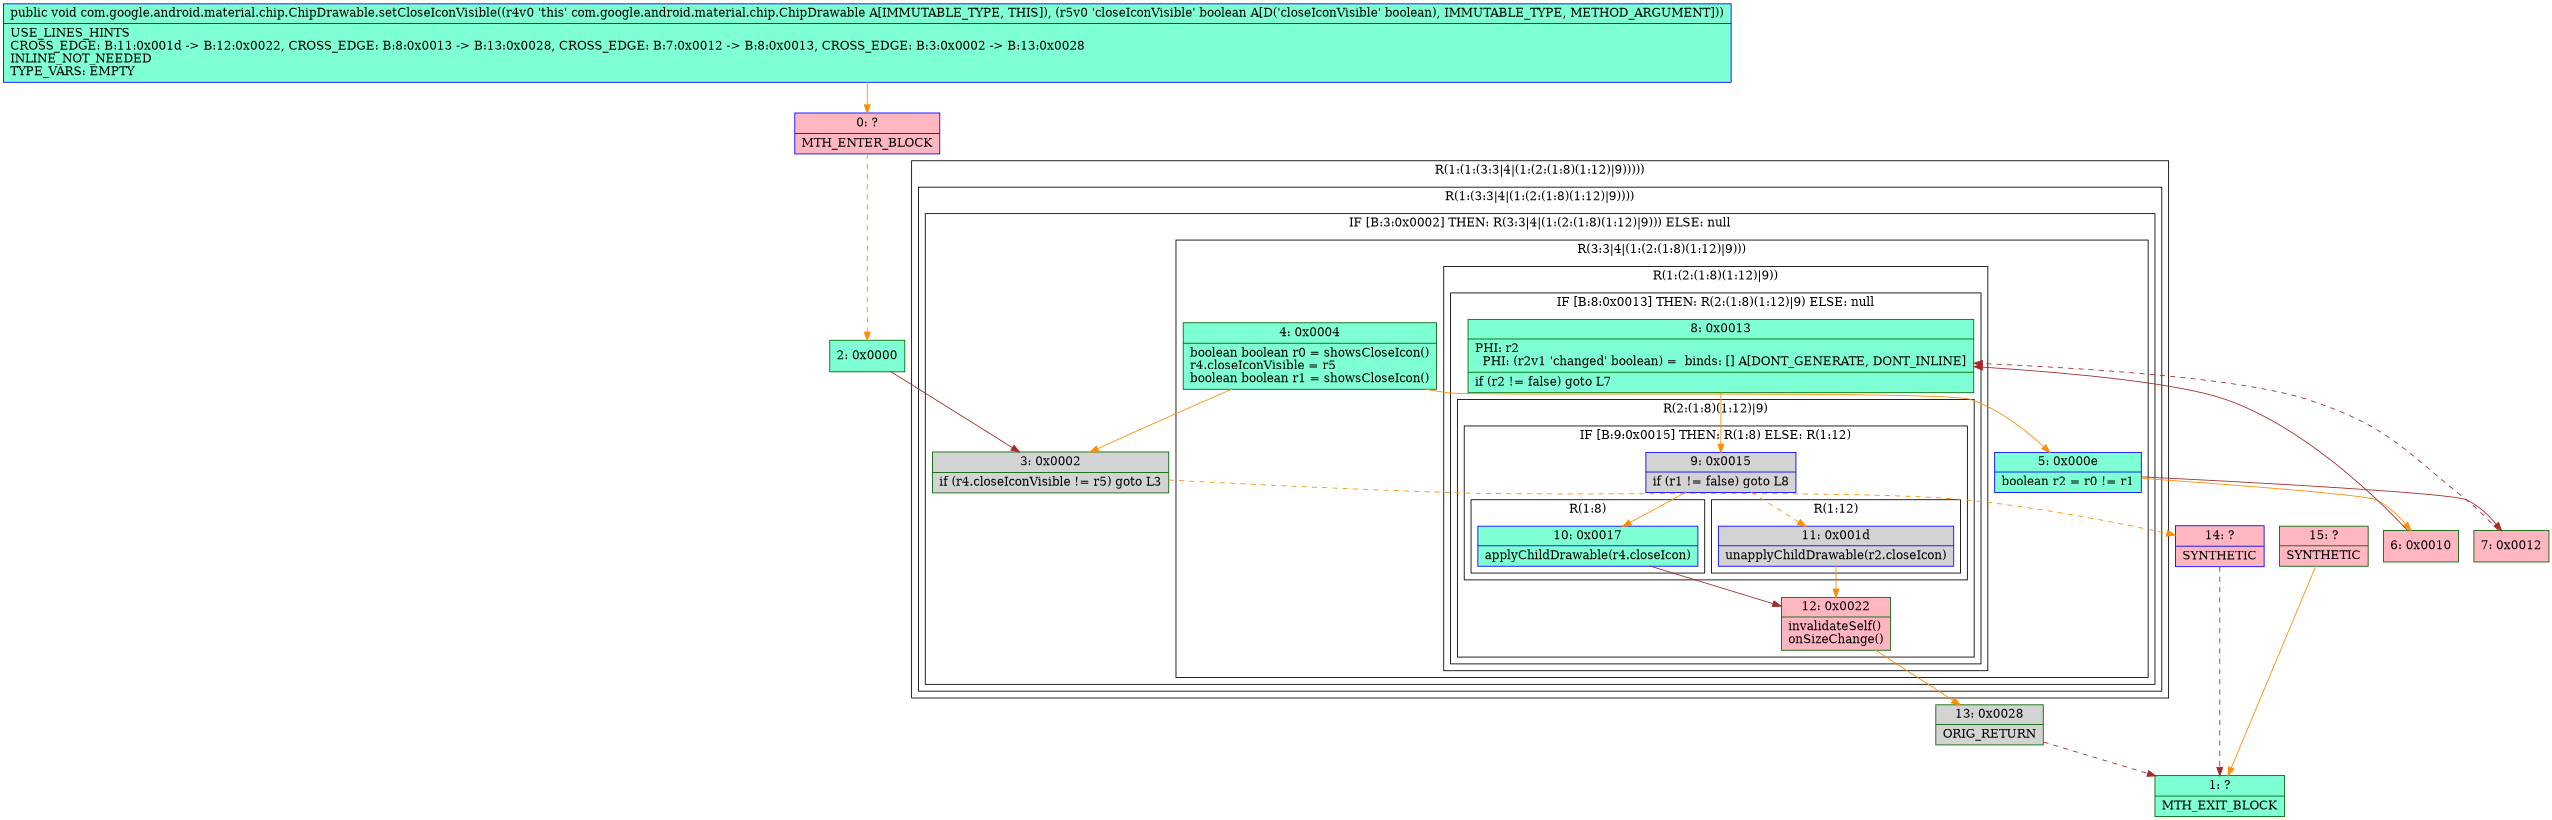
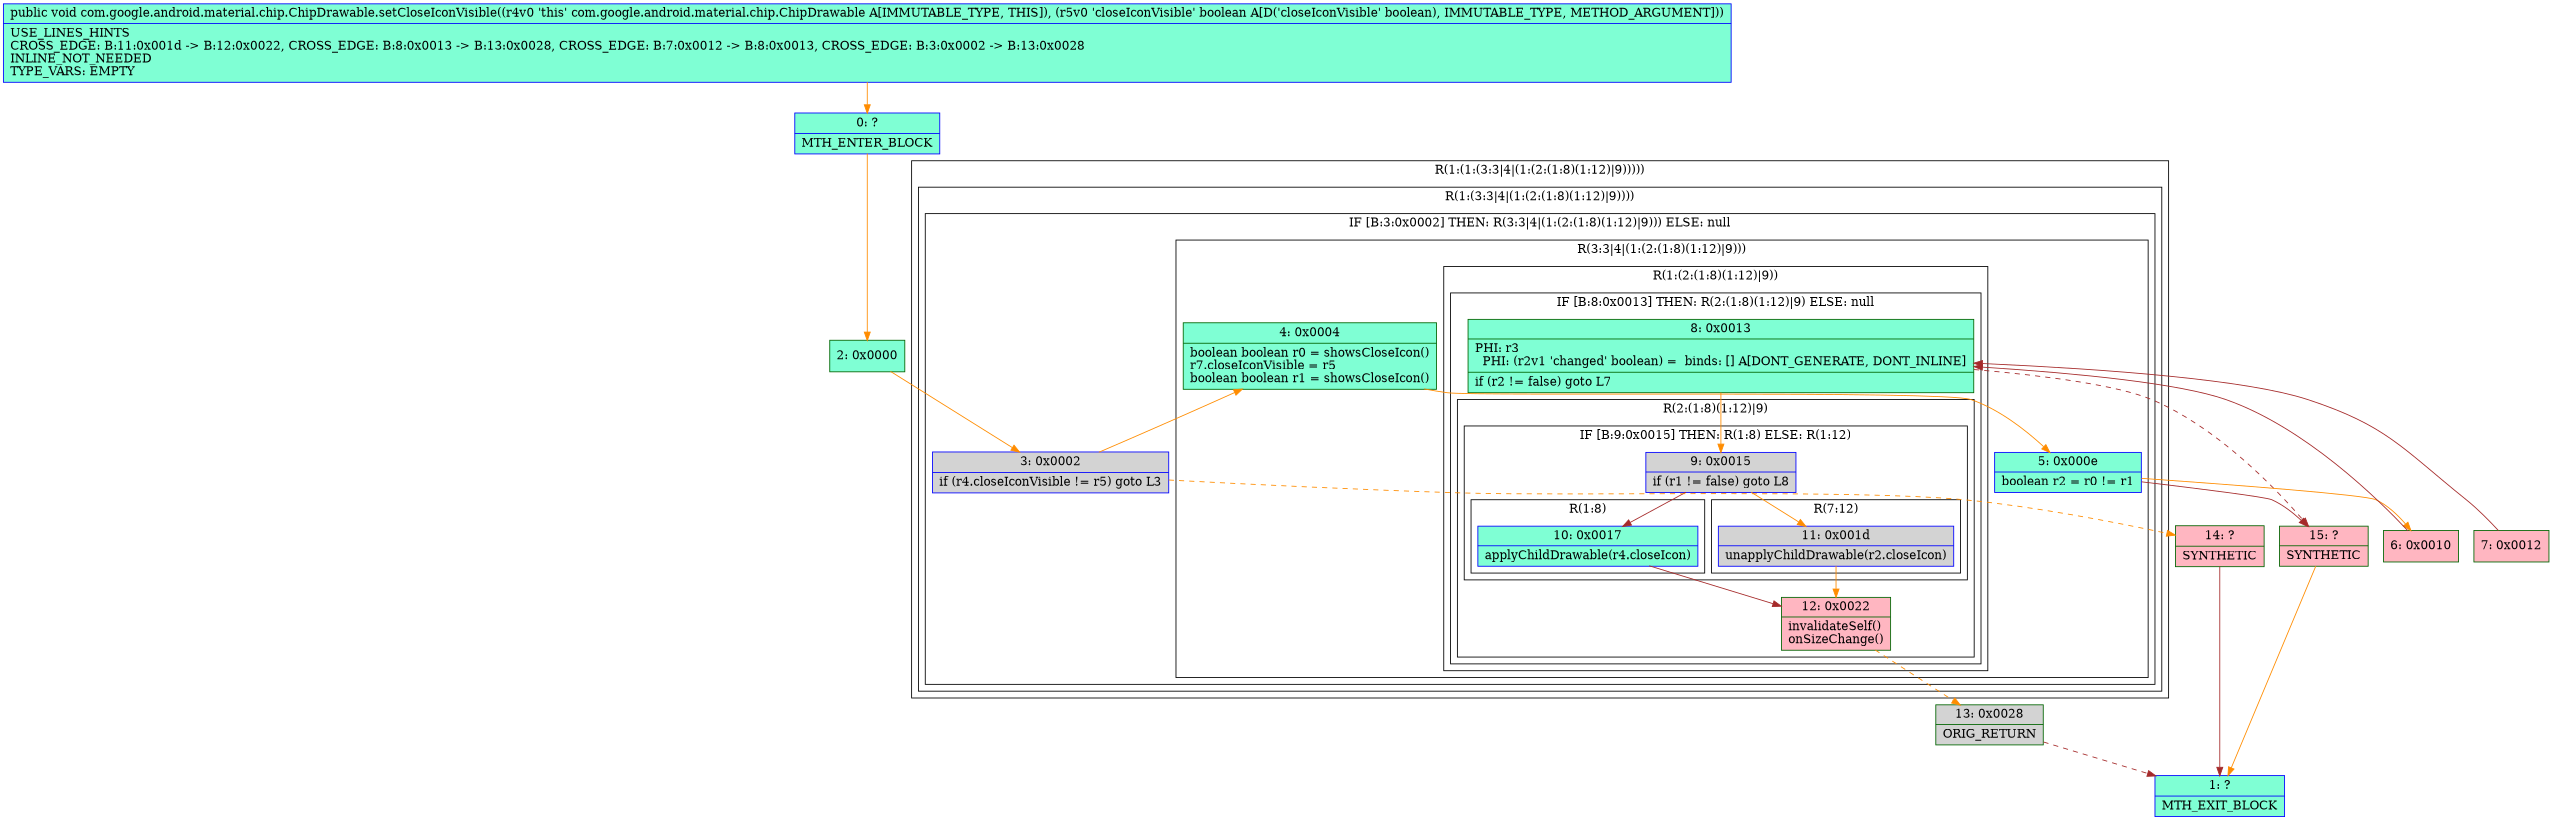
(867, 133) -> (867, 133)
(867, 243) -> (867, 243)
(1499, 349) -> (1499, 349)
(1263, 366) -> (1263, 366)
(2262, 389) -> (2262, 389)
none -> (2141, 396)
(951, 410) -> (951, 410)
(1165, 419) -> (1167, 423)
(1051, 472) -> (1051, 472)
(2323, 487) -> (2225, 492)
(1658, 507) -> (1658, 507)
(1775, 507) -> (1775, 507)
(1836, 510) -> (1836, 510)
(2220, 546) -> (2220, 546)
(2220, 667) -> (2220, 667)
(1914, 675) -> (1914, 675)
(2220, 796) -> (2220, 796)
